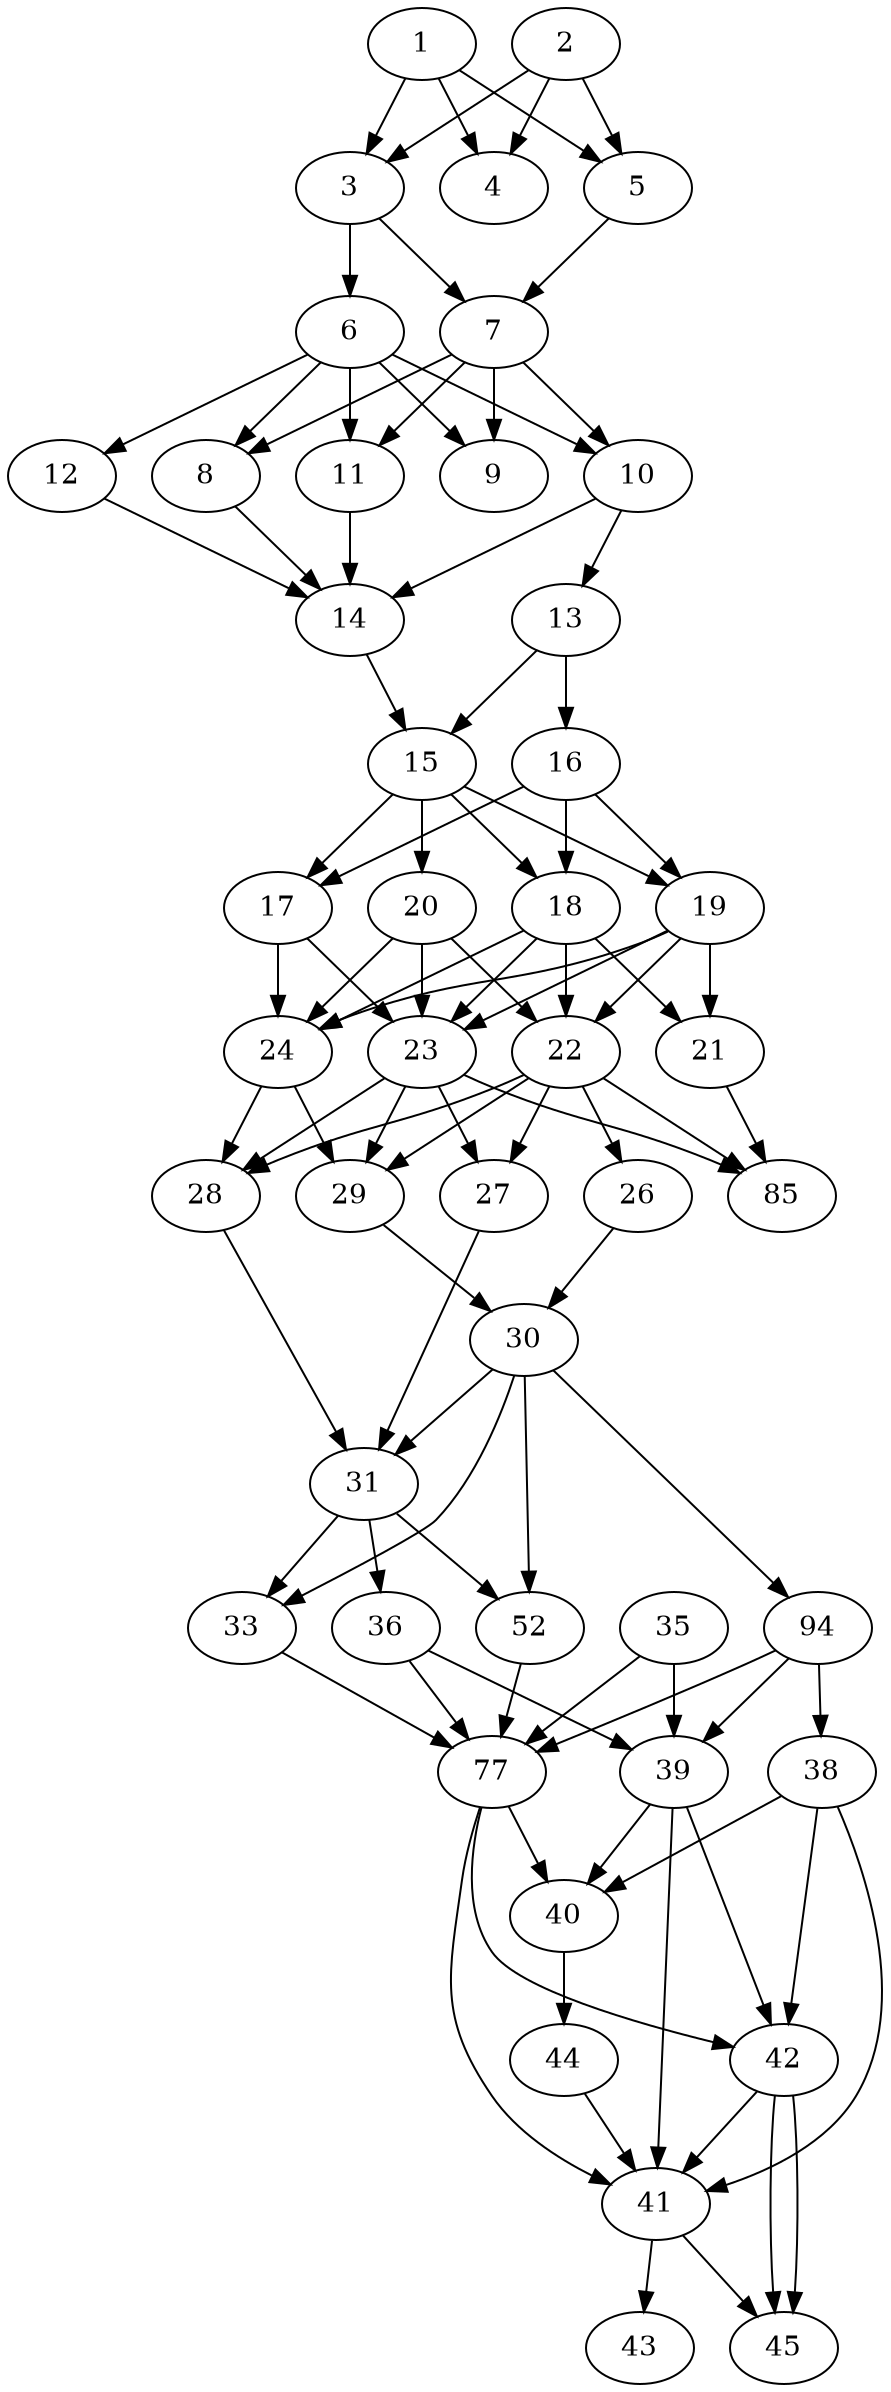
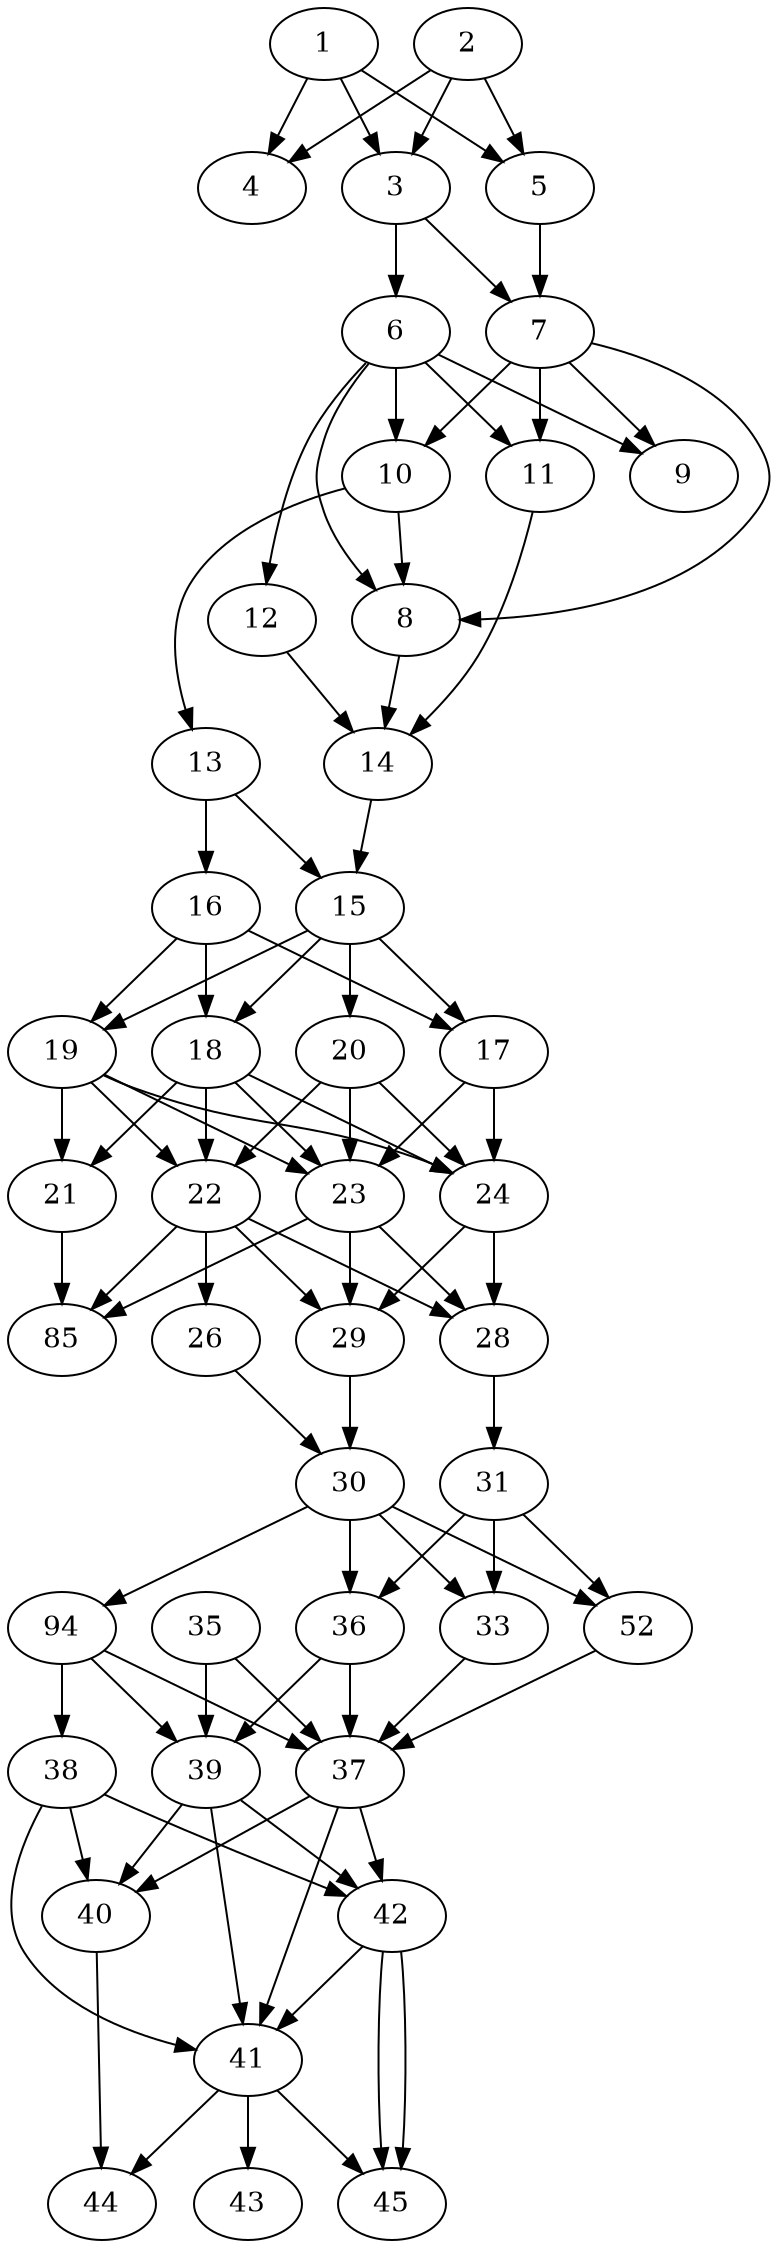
(503, 543) -> (400, 538)
(494, 1196) -> none
(452, 1405) -> (350, 1546)
(492, 1772) -> (350, 1772)
(604, 2123) -> (182, 2125)
